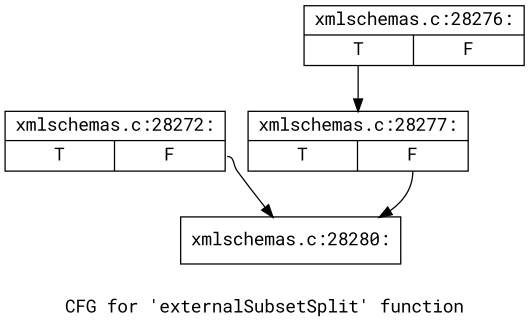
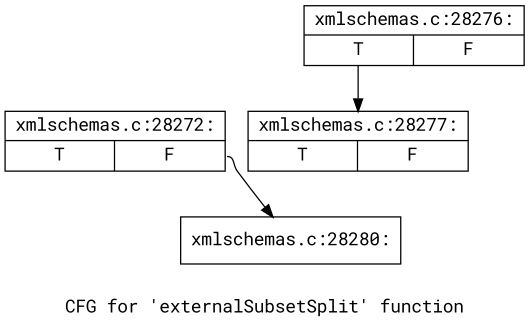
(407, 194) -> none
